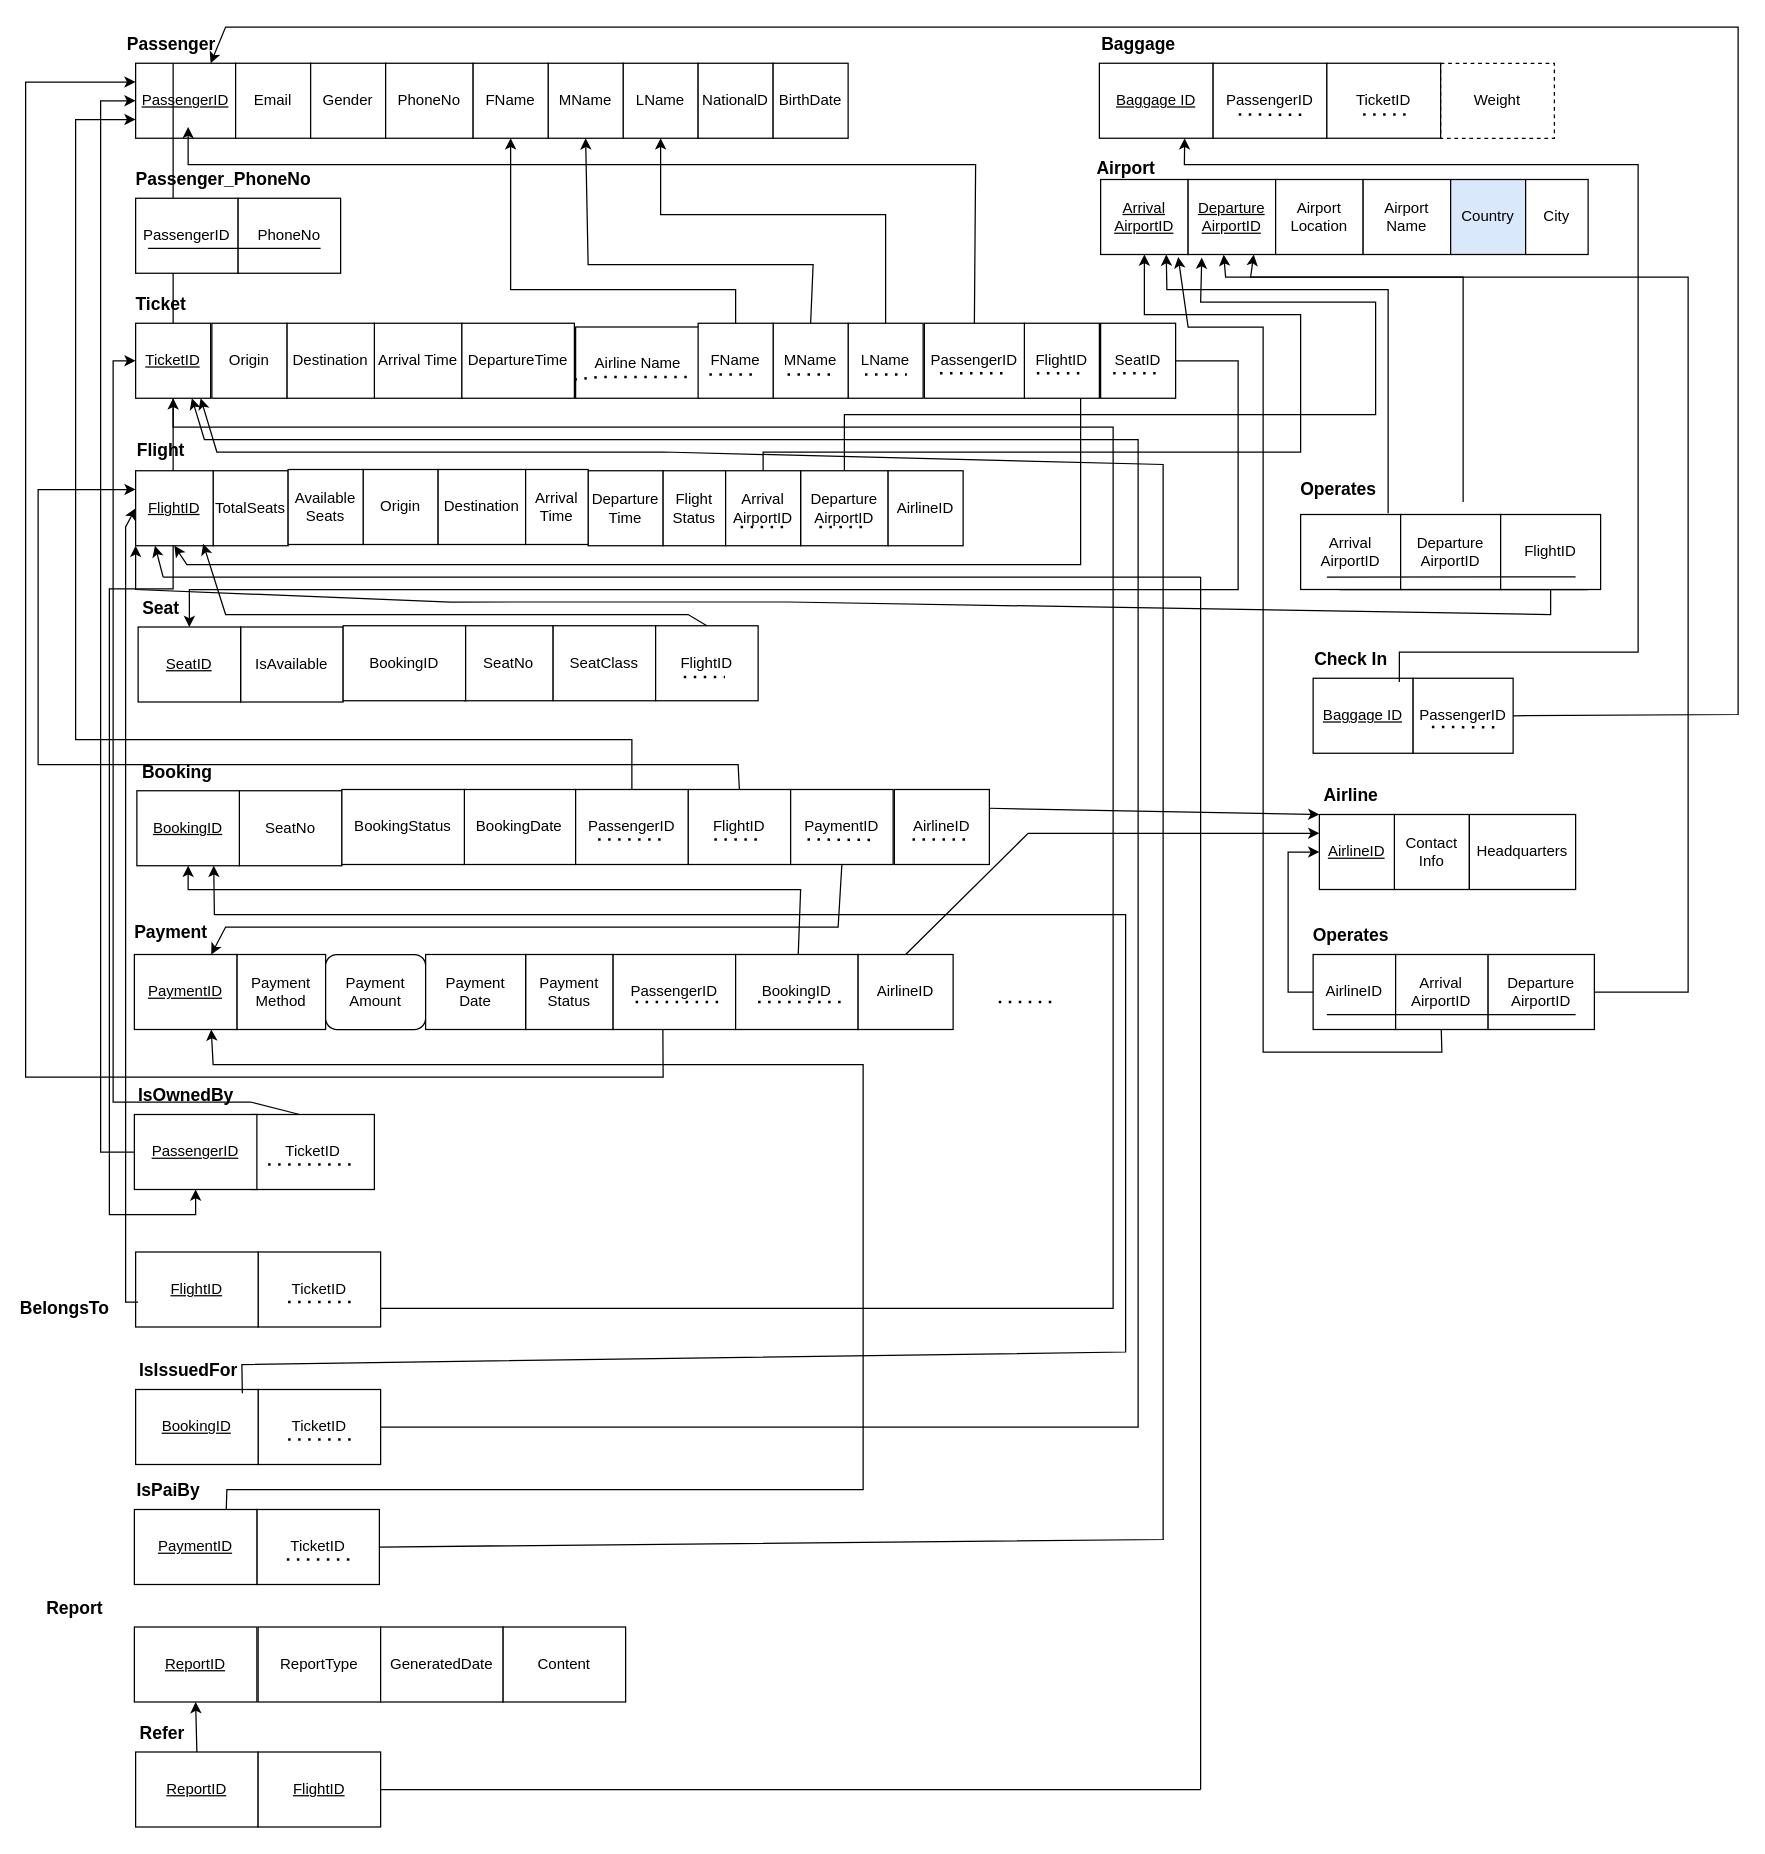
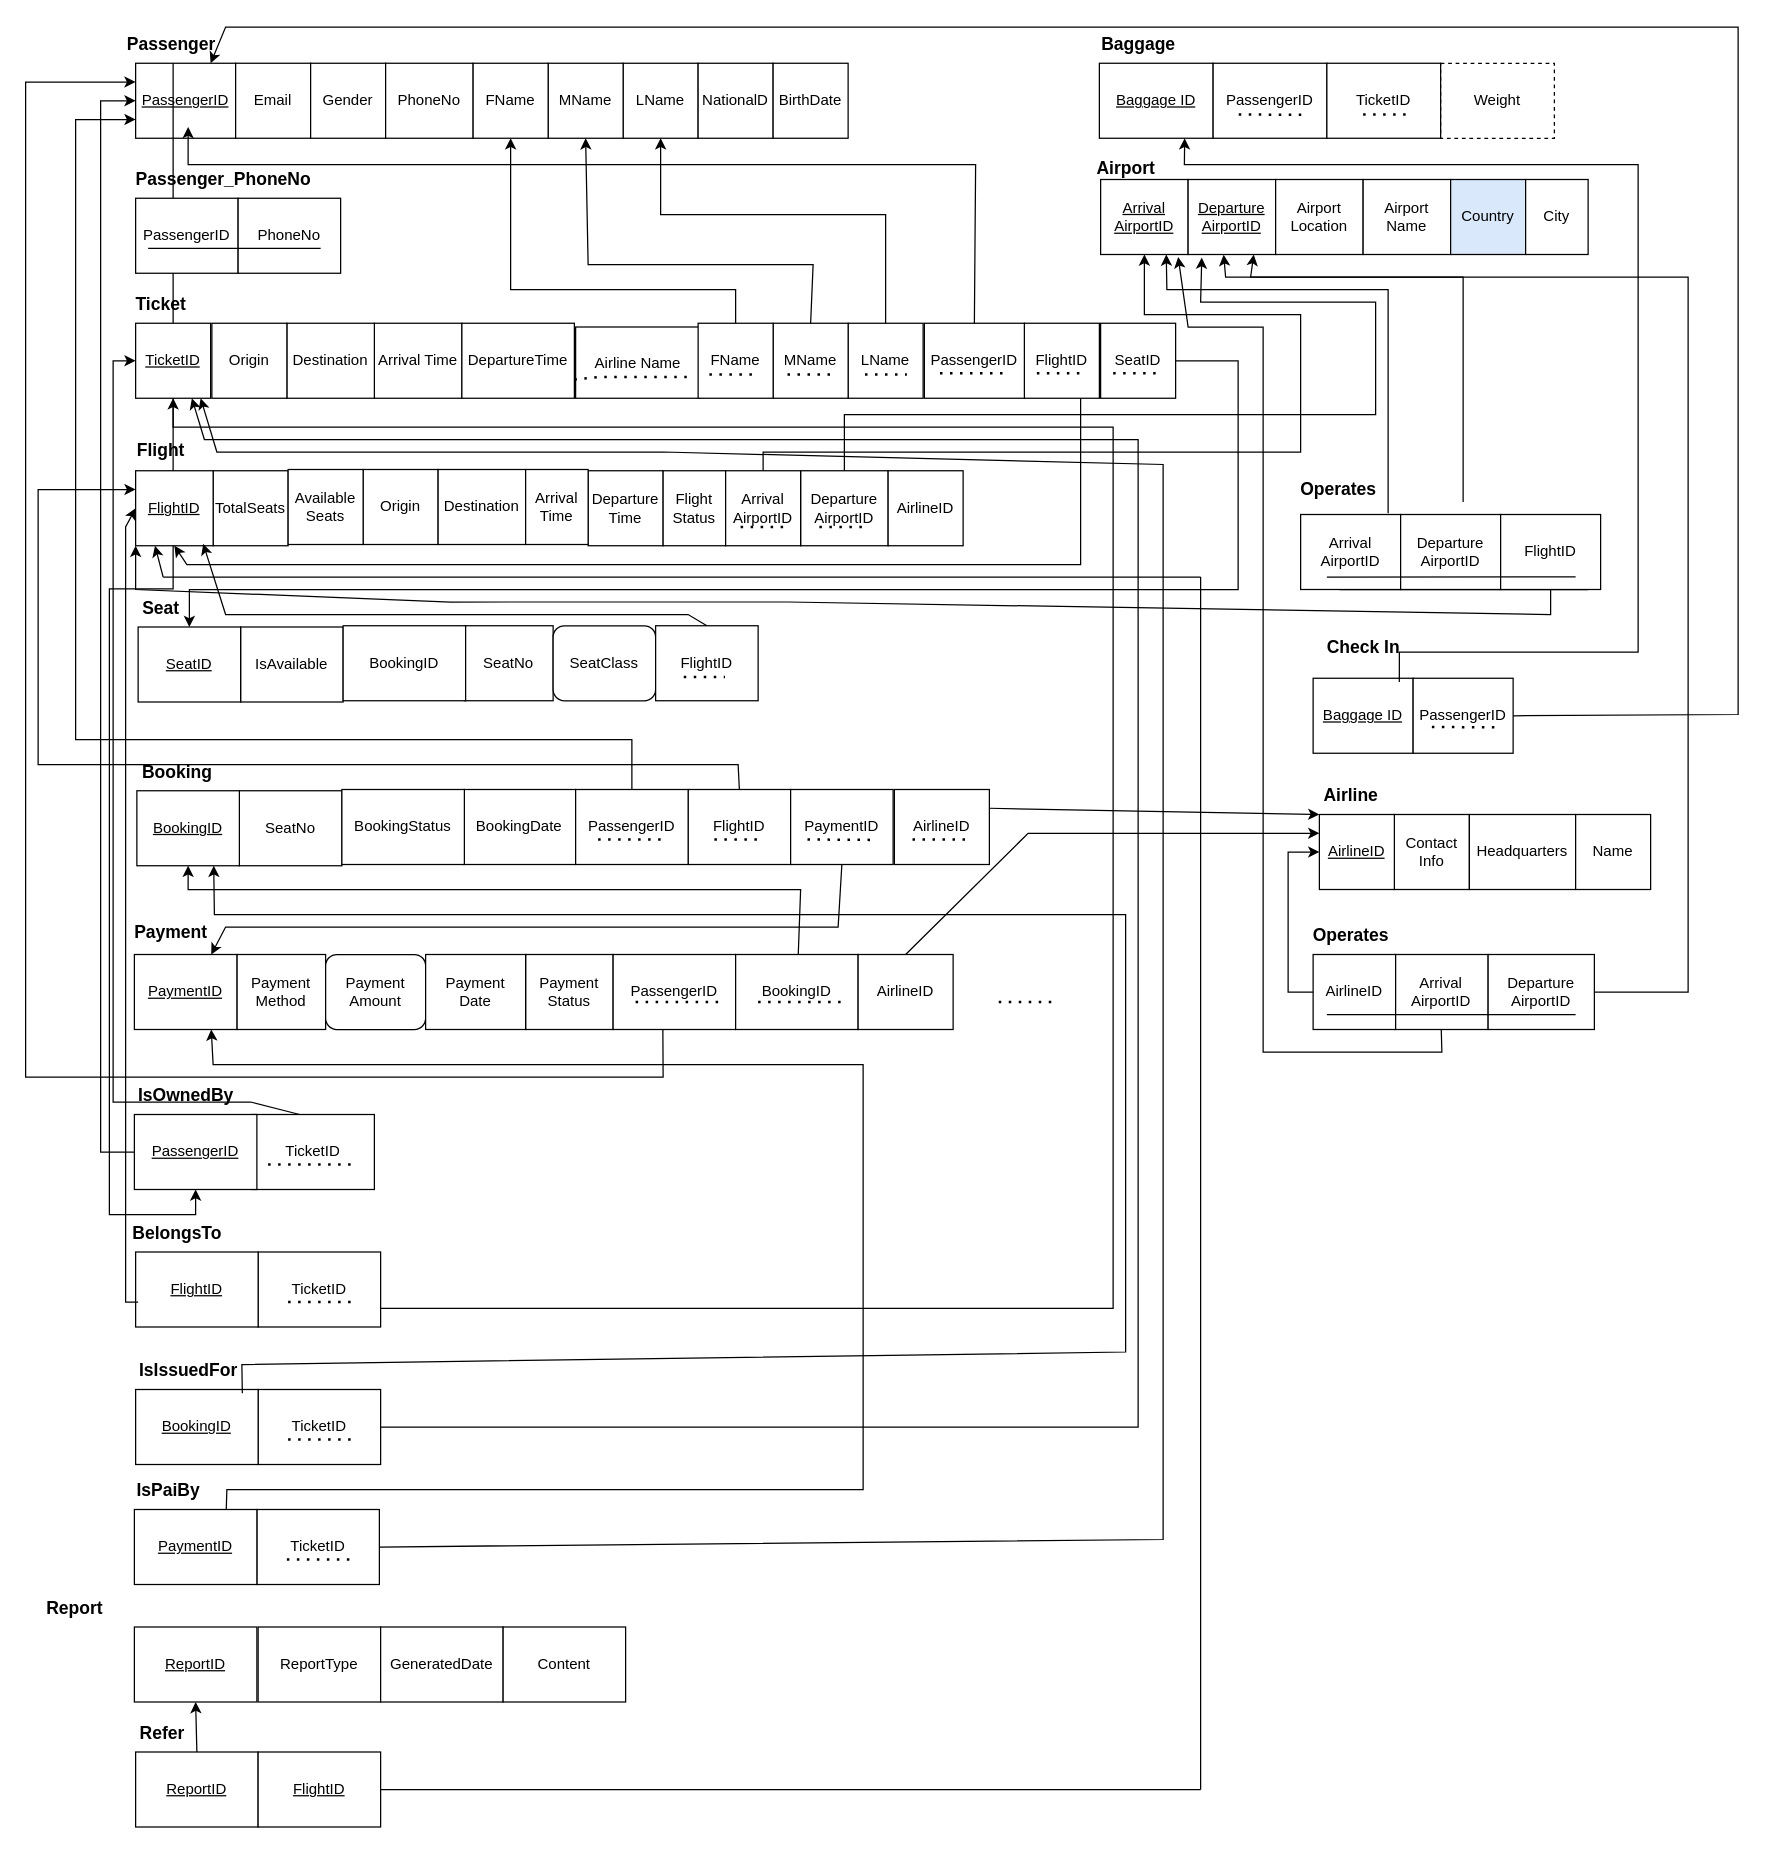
(1351, 659) -> (1363, 647)
(604, 663) -> (604, 663)
none -> (1613, 852)
(64, 1308) -> (177, 1233)
